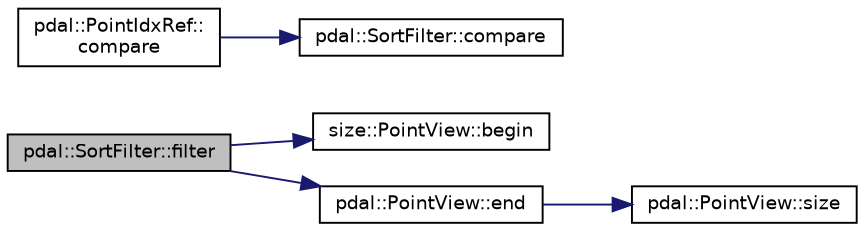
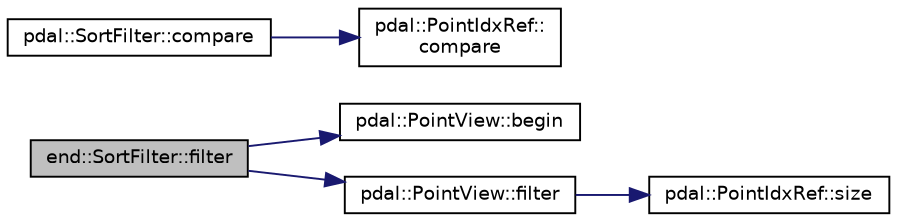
(250, 37) -> (305, 37)
(431, 132) -> (460, 122)
(119, 153) -> (139, 158)
(431, 205) -> (460, 195)
(744, 205) -> (769, 195)
